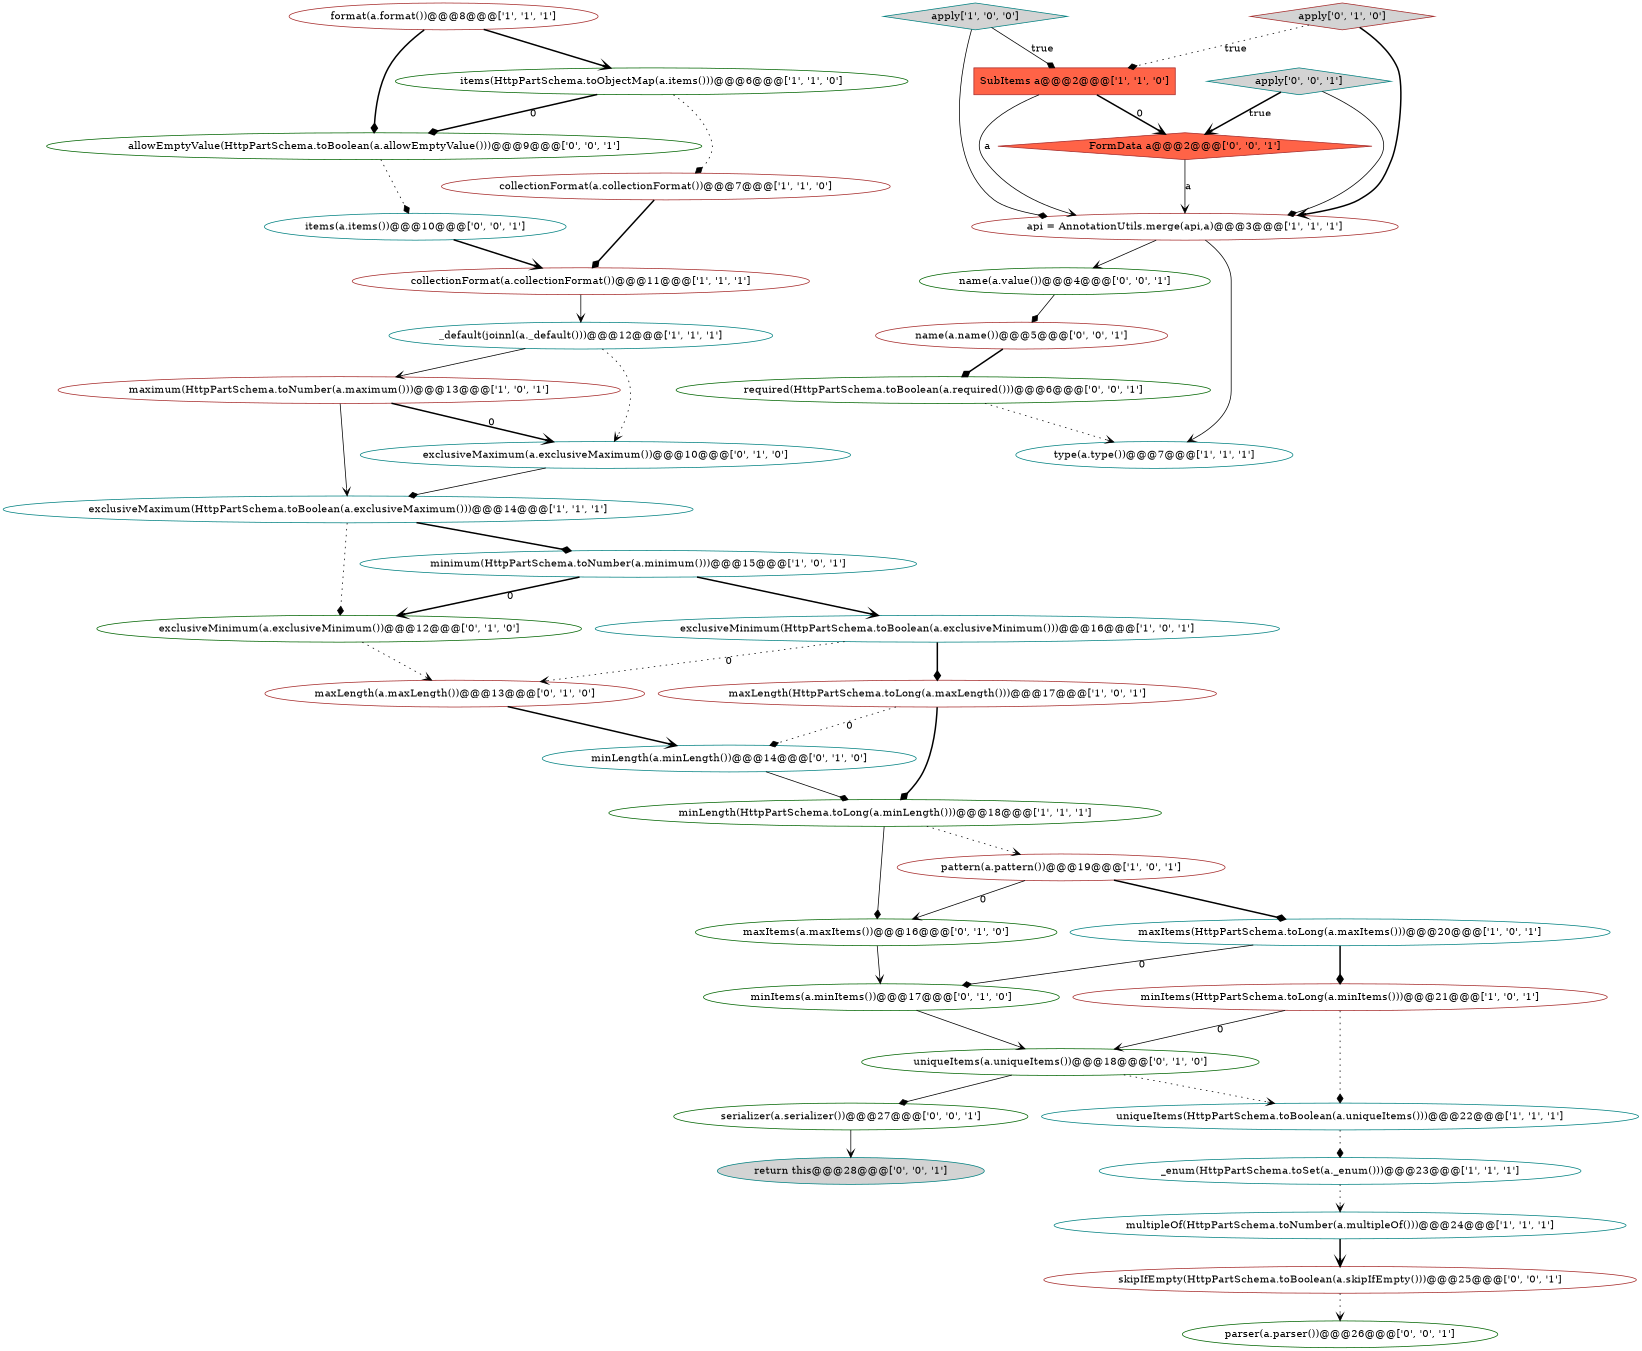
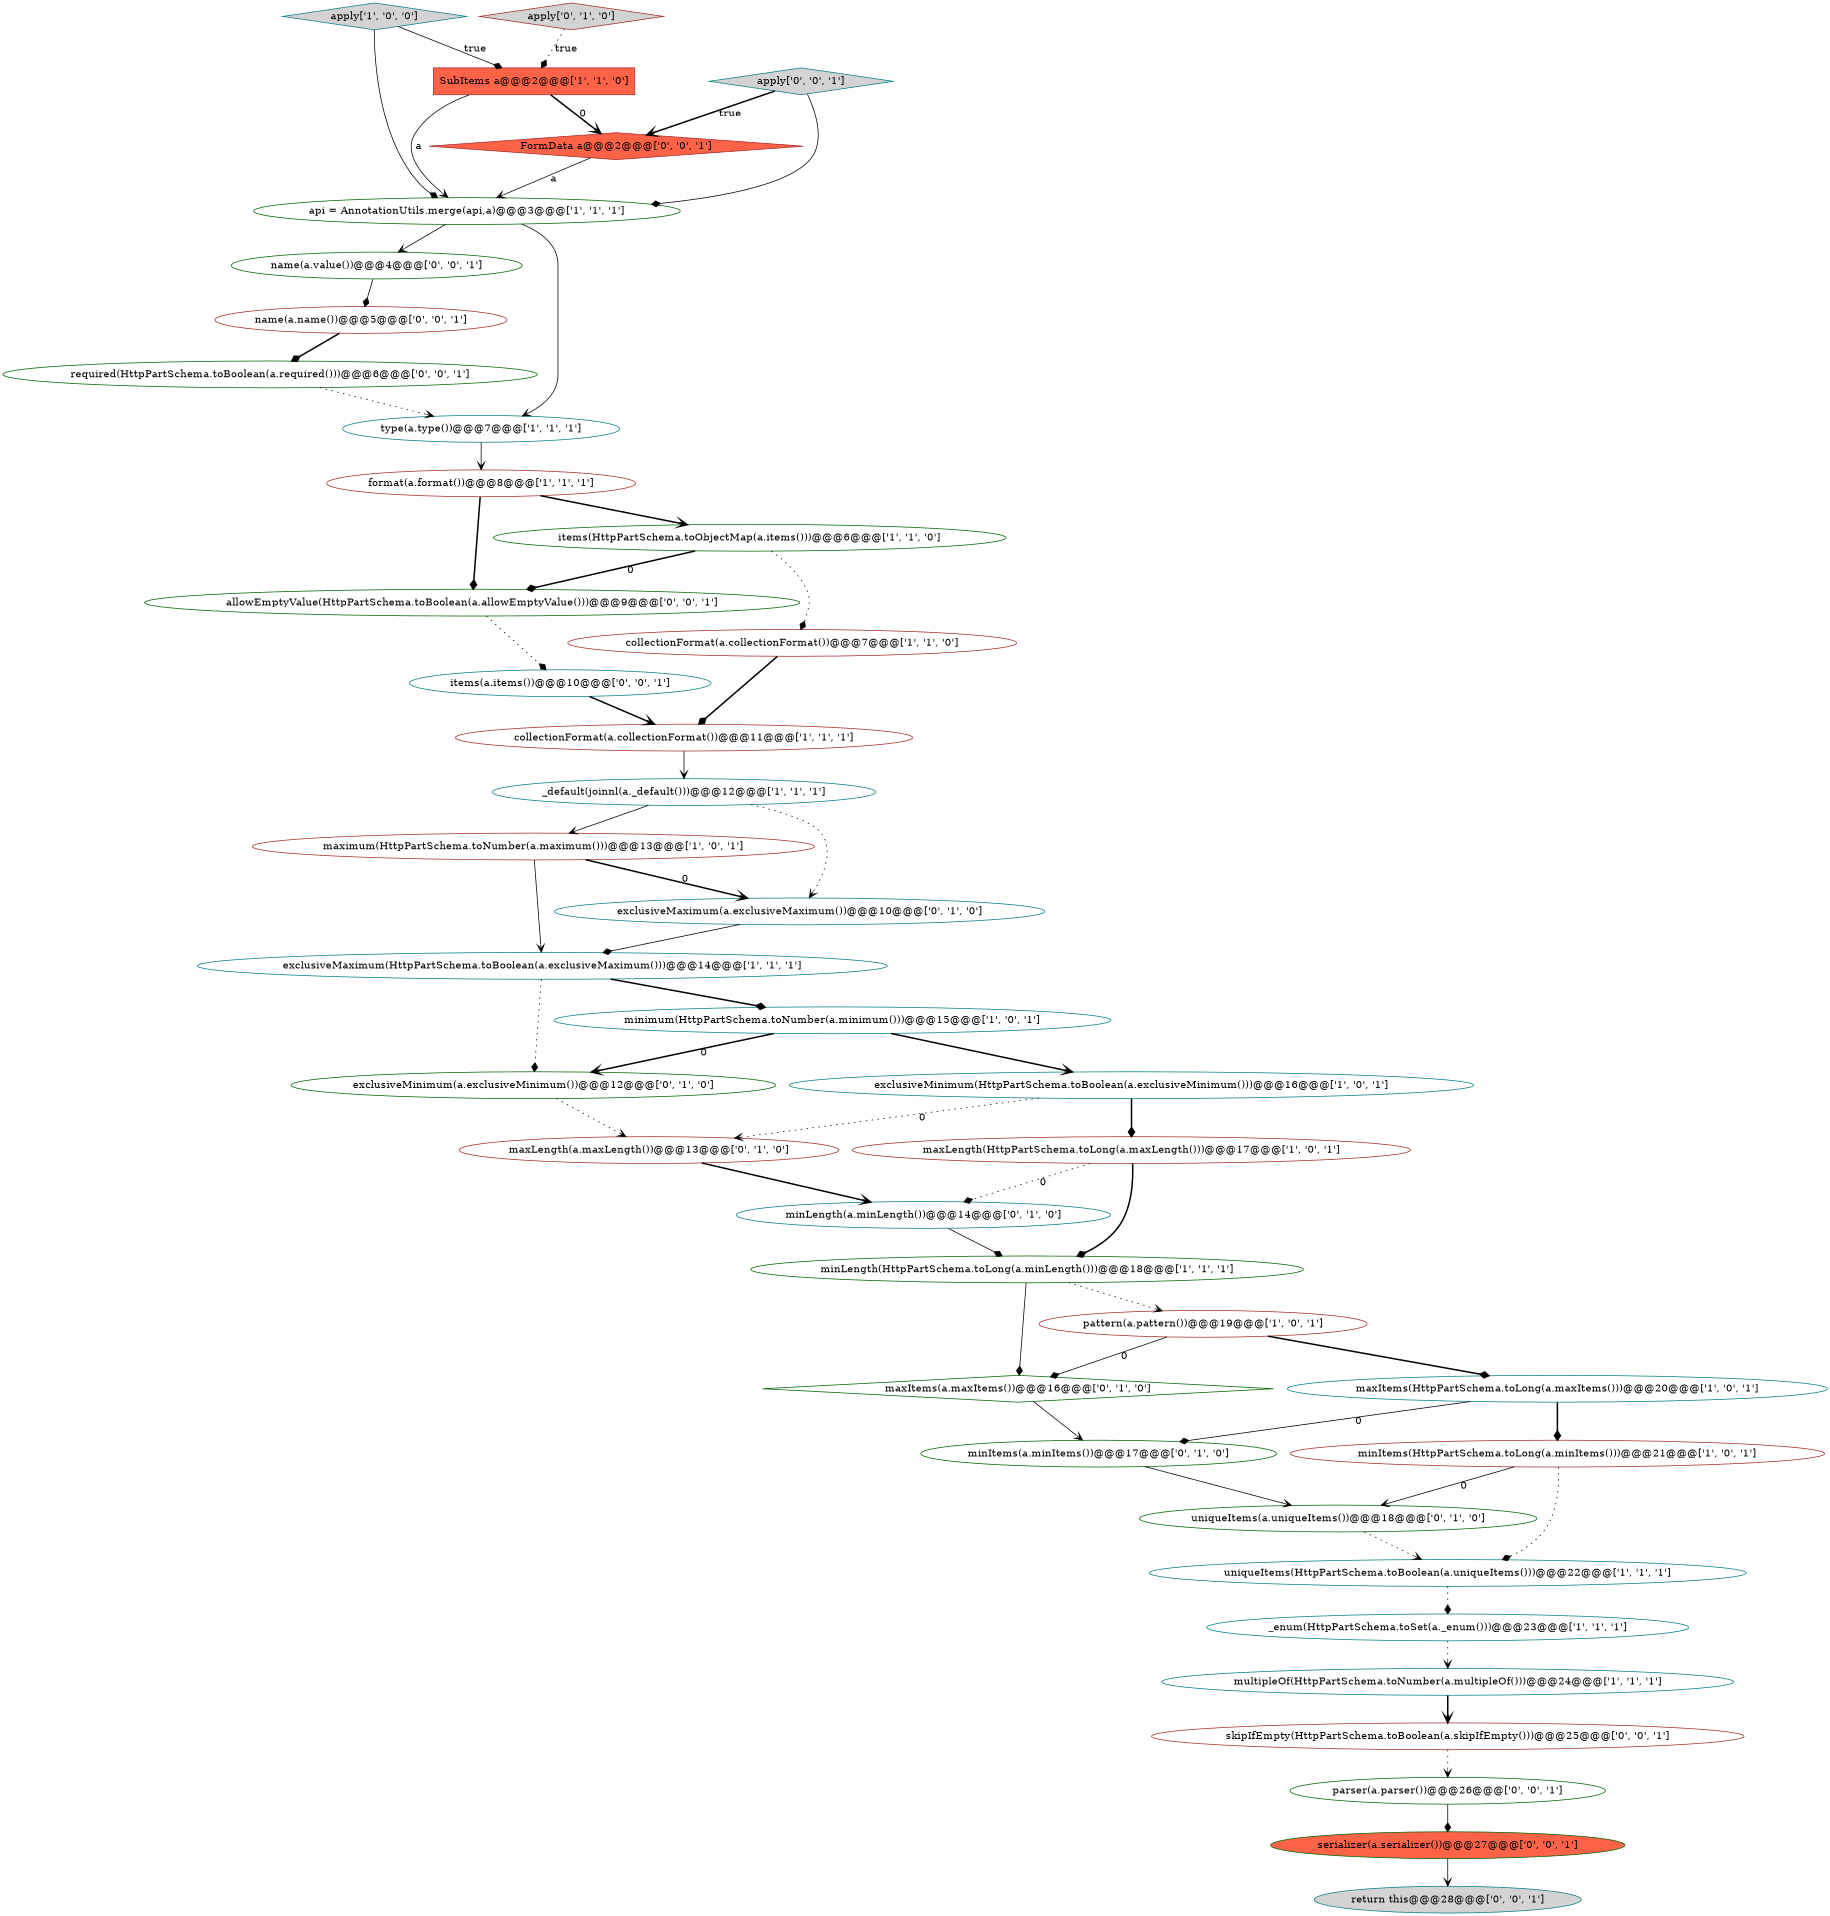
(1397, 140) -> none
(1185, 227) -> (467, 211)
none -> (481, 452)
(972, 899) -> (1113, 1355)
(876, 932) -> (1018, 1389)
(960, 1088) -> (1448, 1814)
(851, 1117) -> (1448, 1845)
